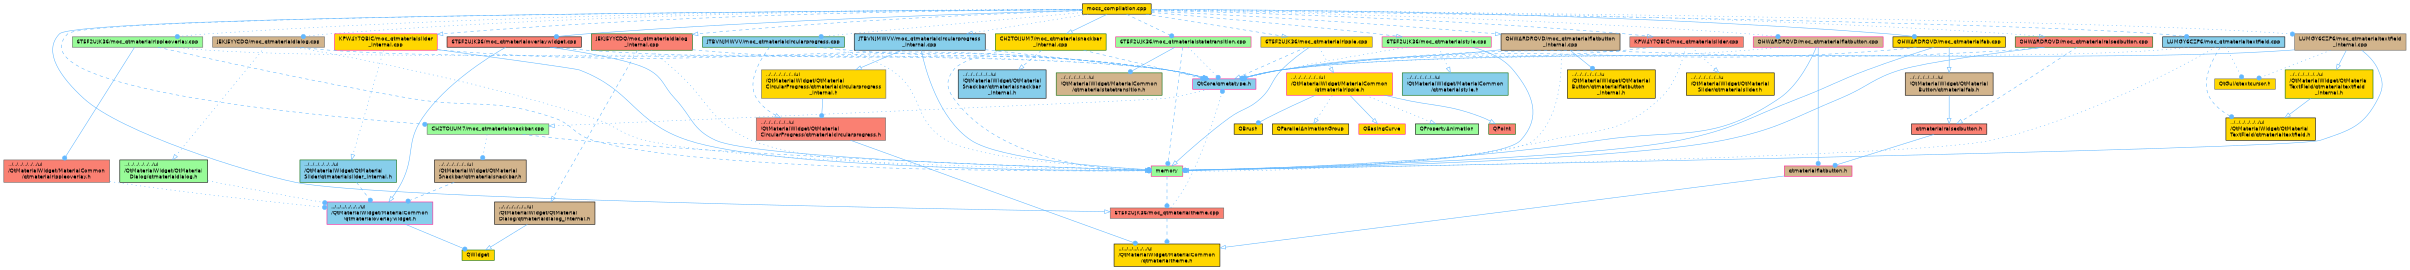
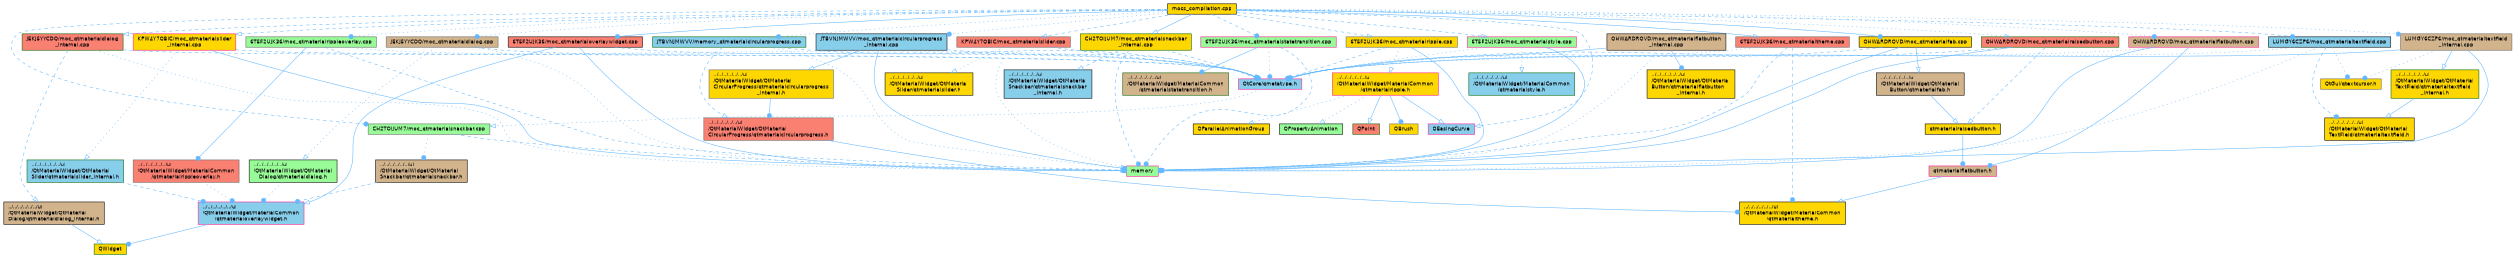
(1323, 21) -> (1510, 23)
(1030, 24) -> (1059, 23)
(773, 42) -> (729, 42)
(1248, 129) -> (1404, 129)
(1382, 129) -> (1451, 129)
(1949, 129) -> (1963, 129)
(1167, 190) -> (1539, 144)
